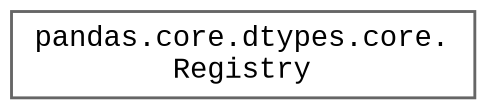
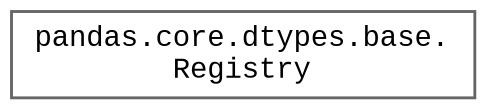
(243, 55) -> (243, 55)
